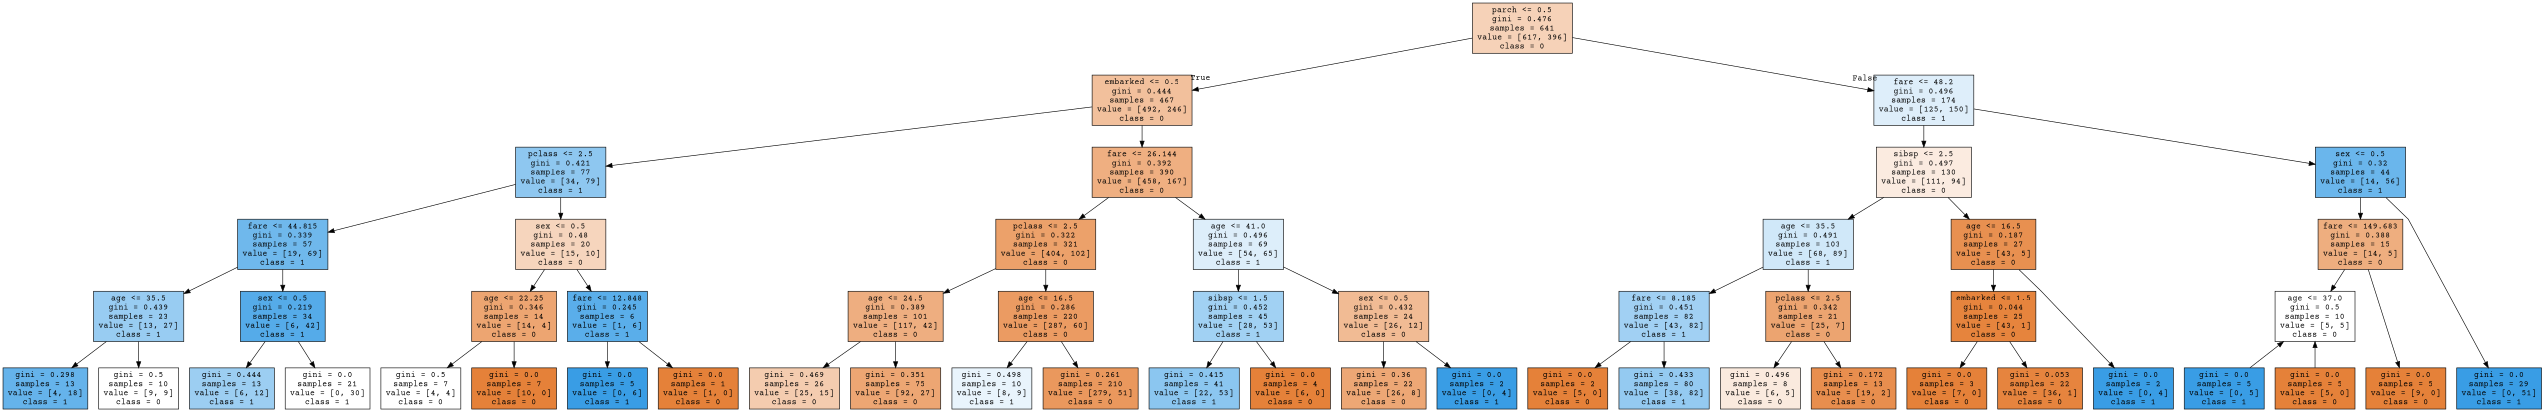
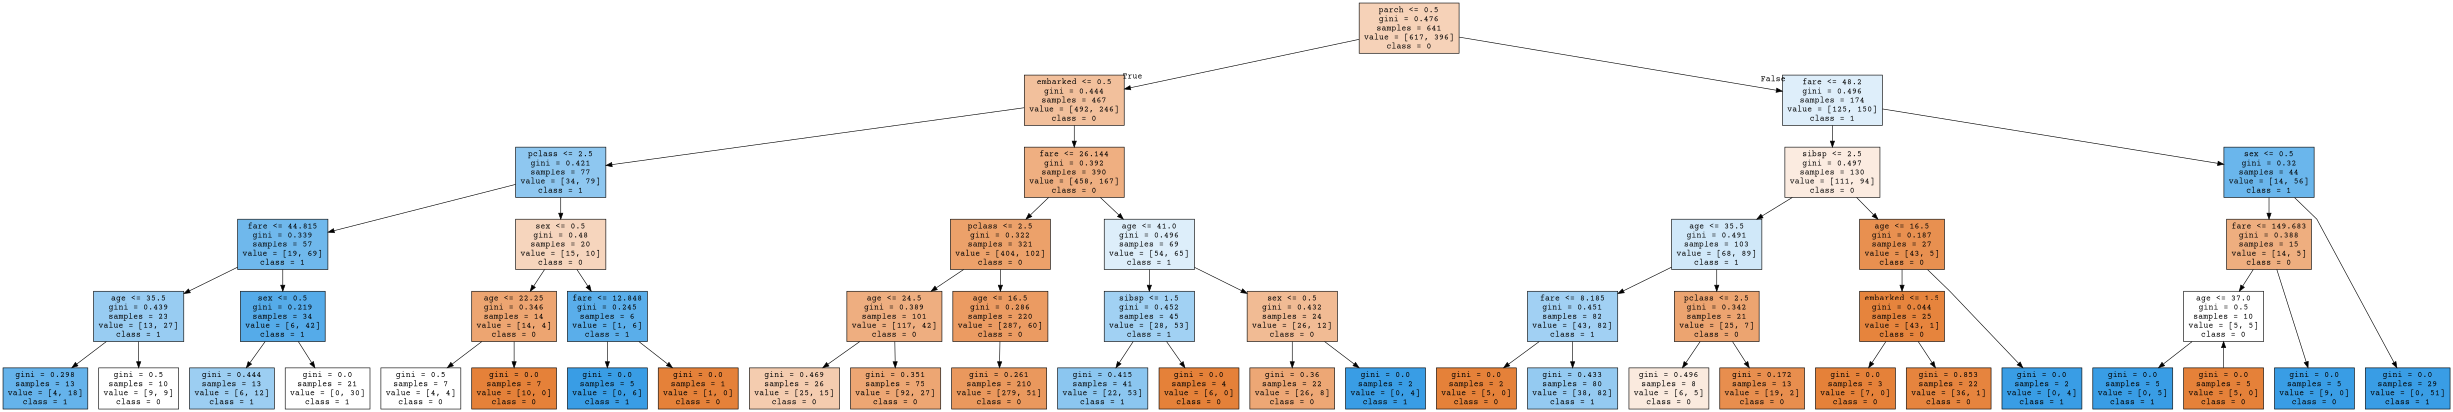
(2264, 357) -> (2178, 353)
(992, 388) -> none
(2040, 388) -> (1949, 388)
(2406, 388) -> (2314, 388)
